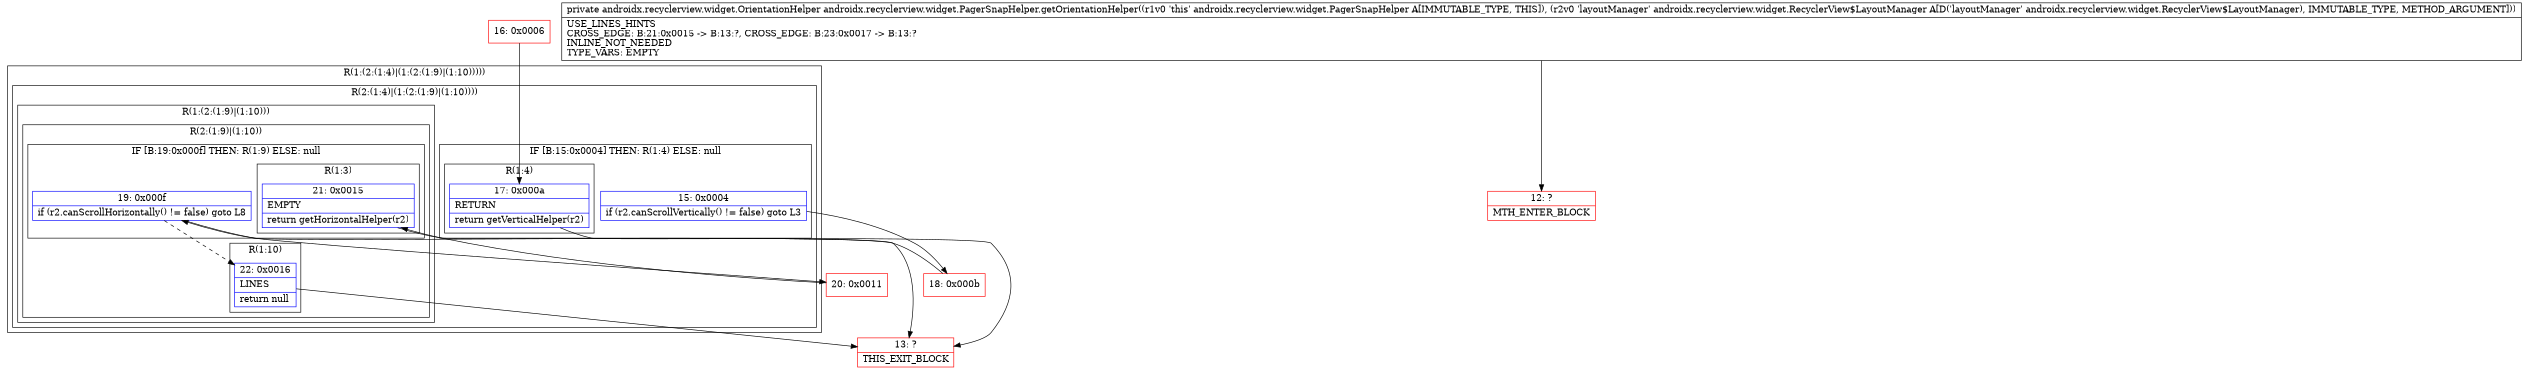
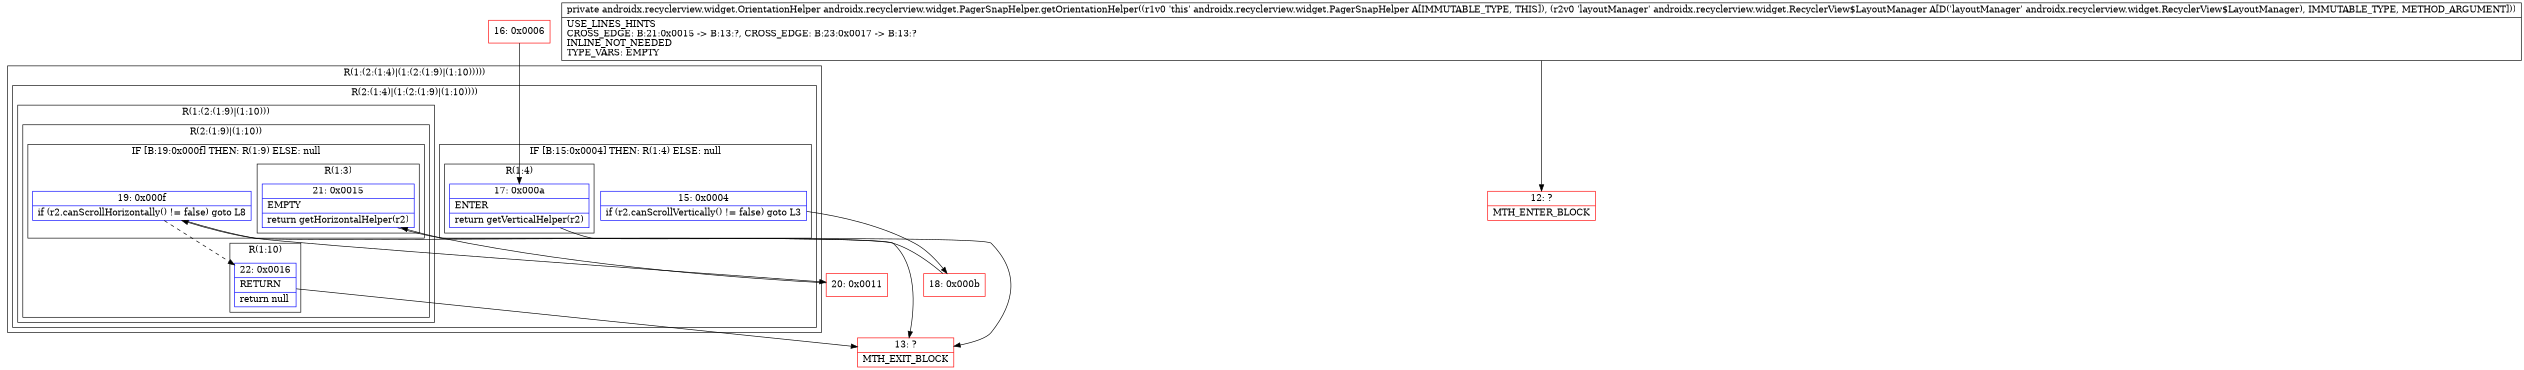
(475, 206) -> (472, 206)
(255, 285) -> (260, 285)
(906, 359) -> (906, 359)
